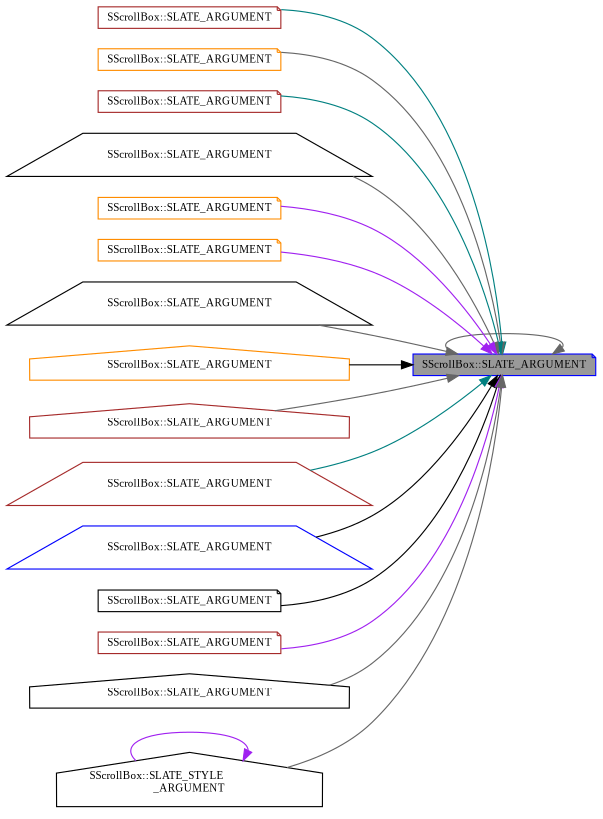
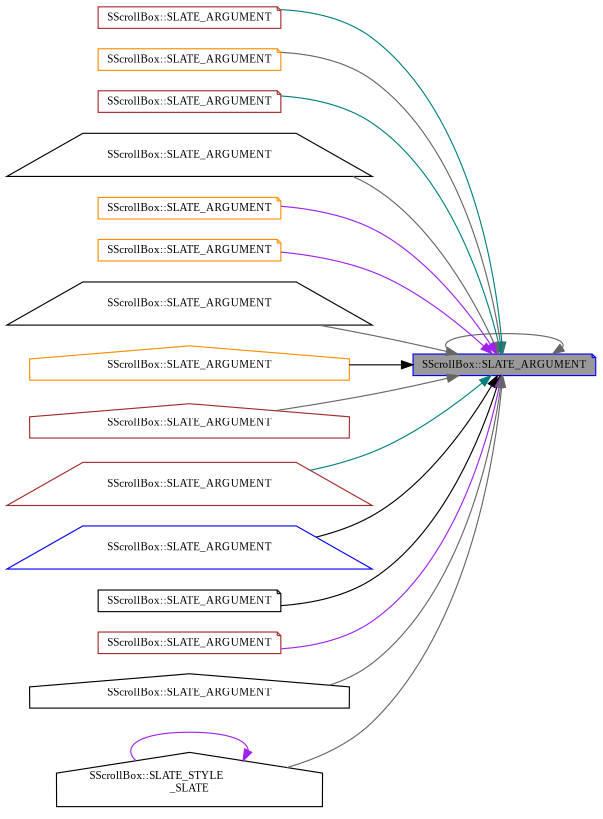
(189, 782) -> (189, 782)
